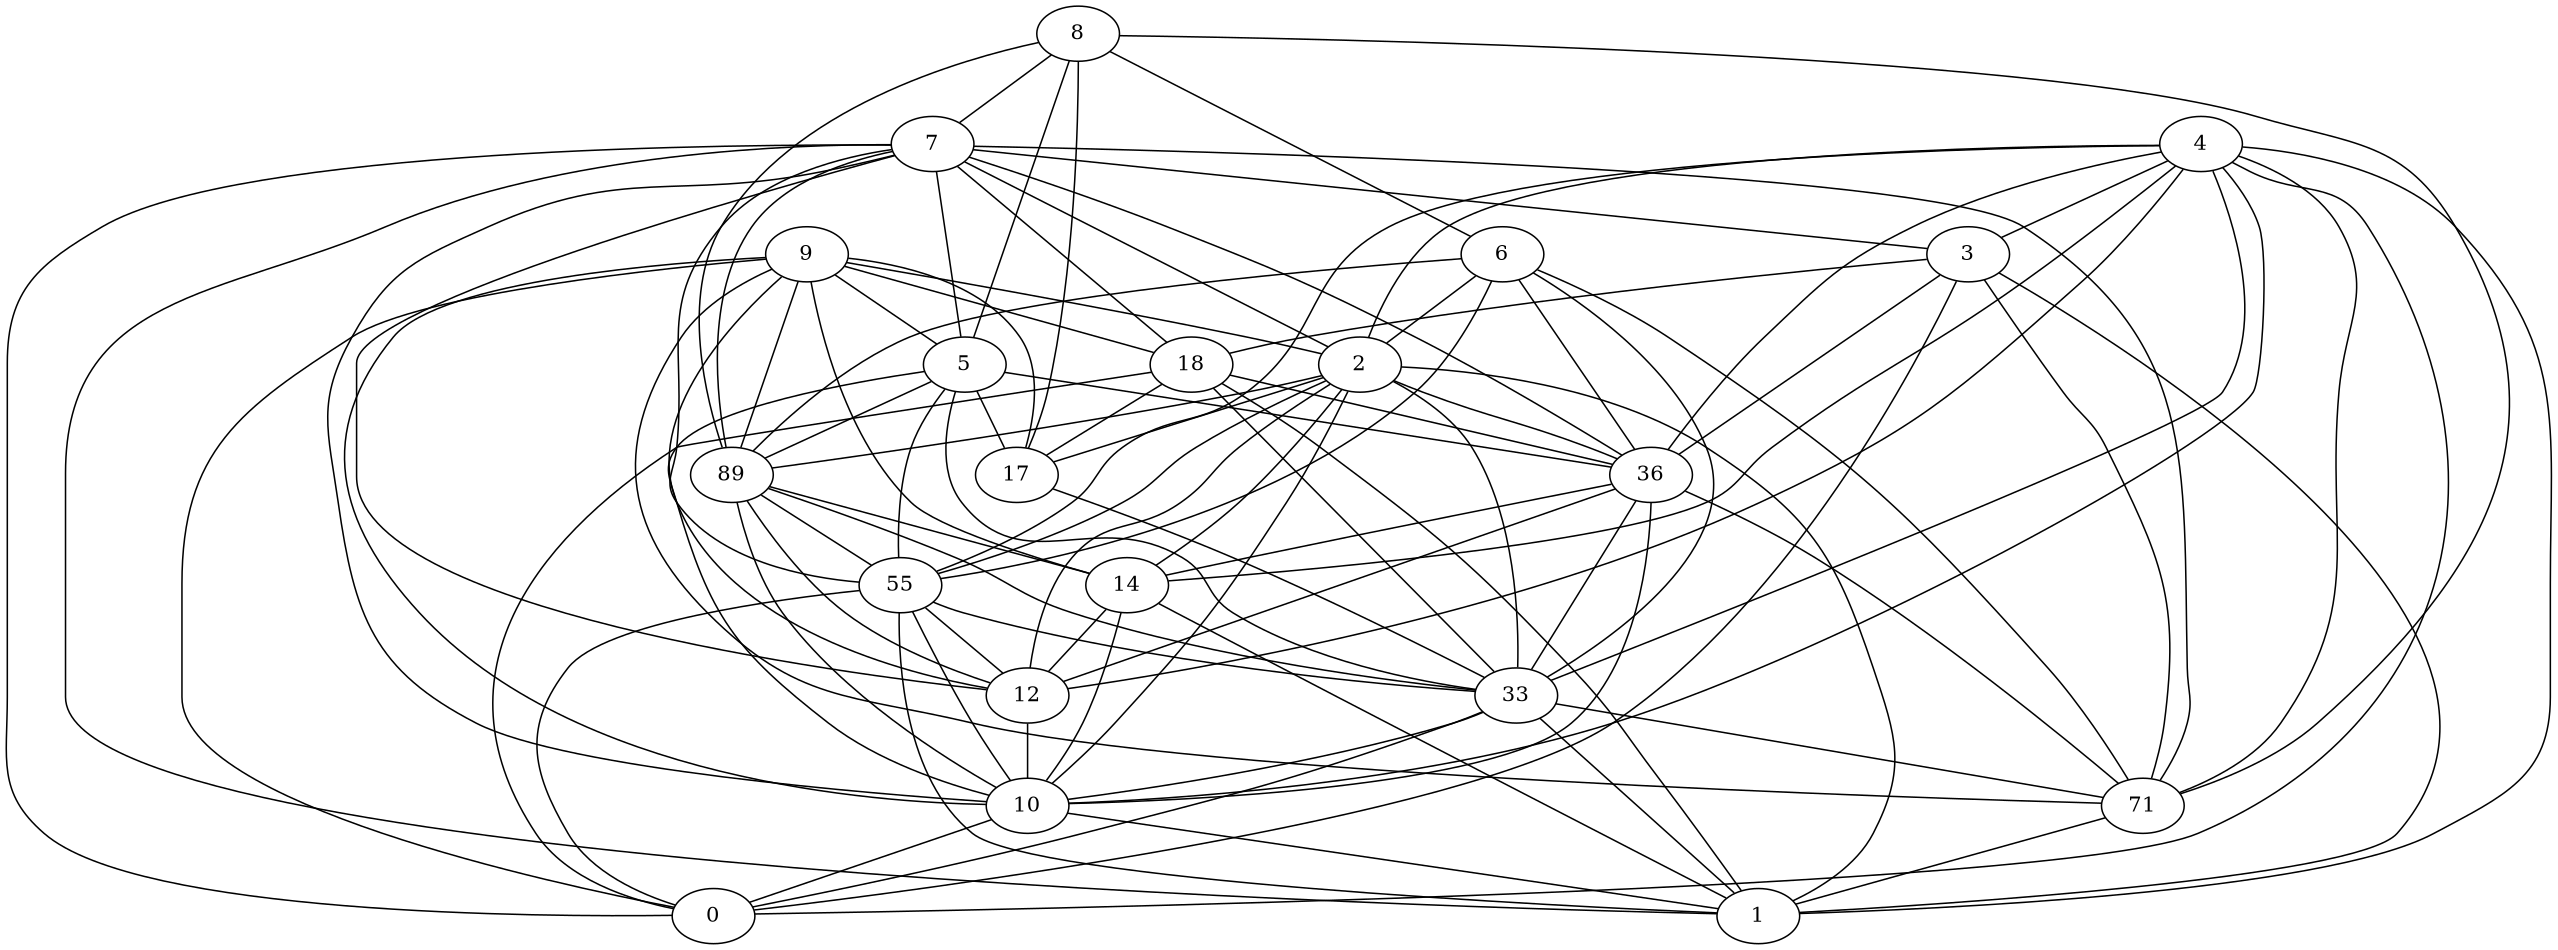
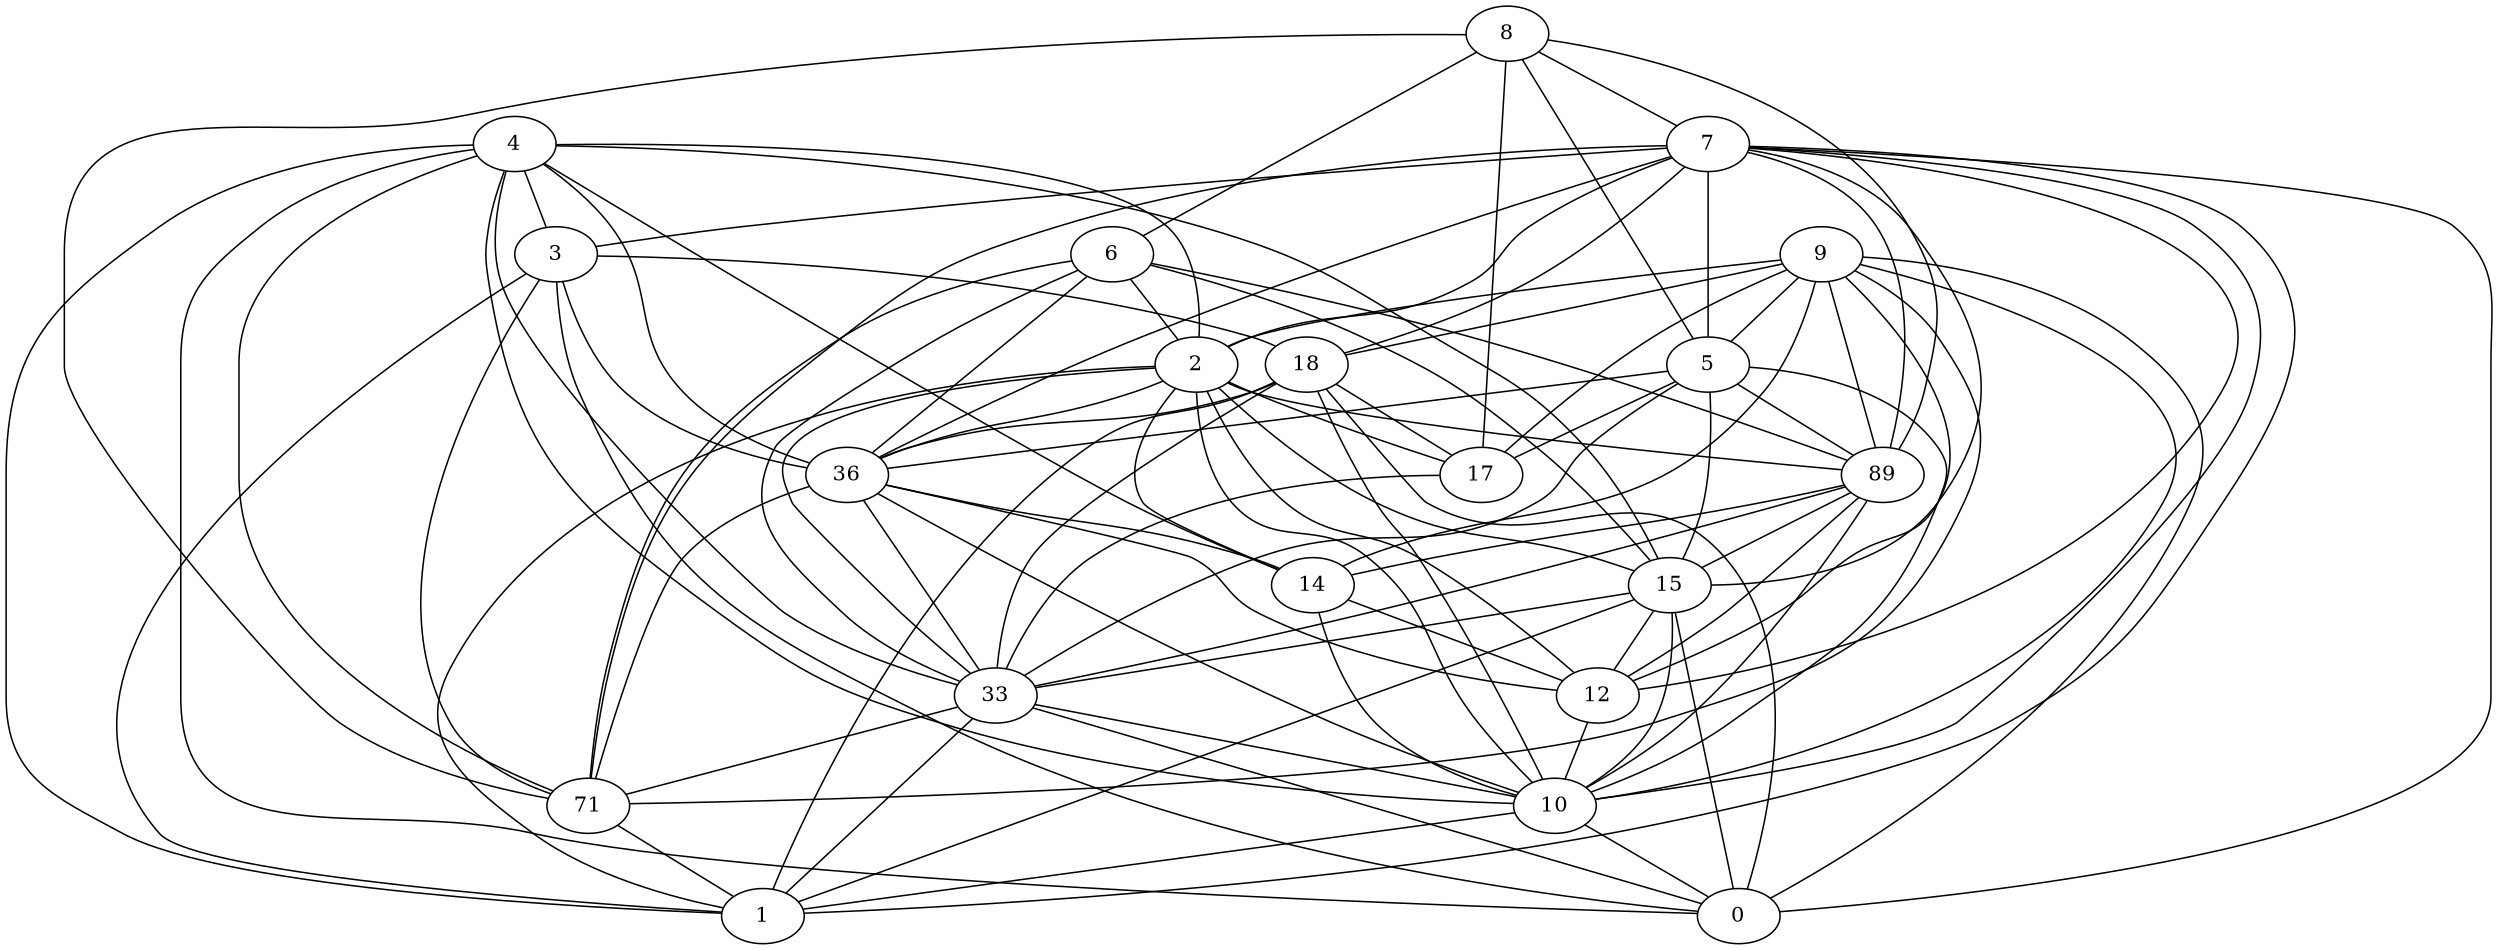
(1679, 536) -> none
none -> (1434, 582)
(900, 585) -> (1670, 585)
(1442, 751) -> none
